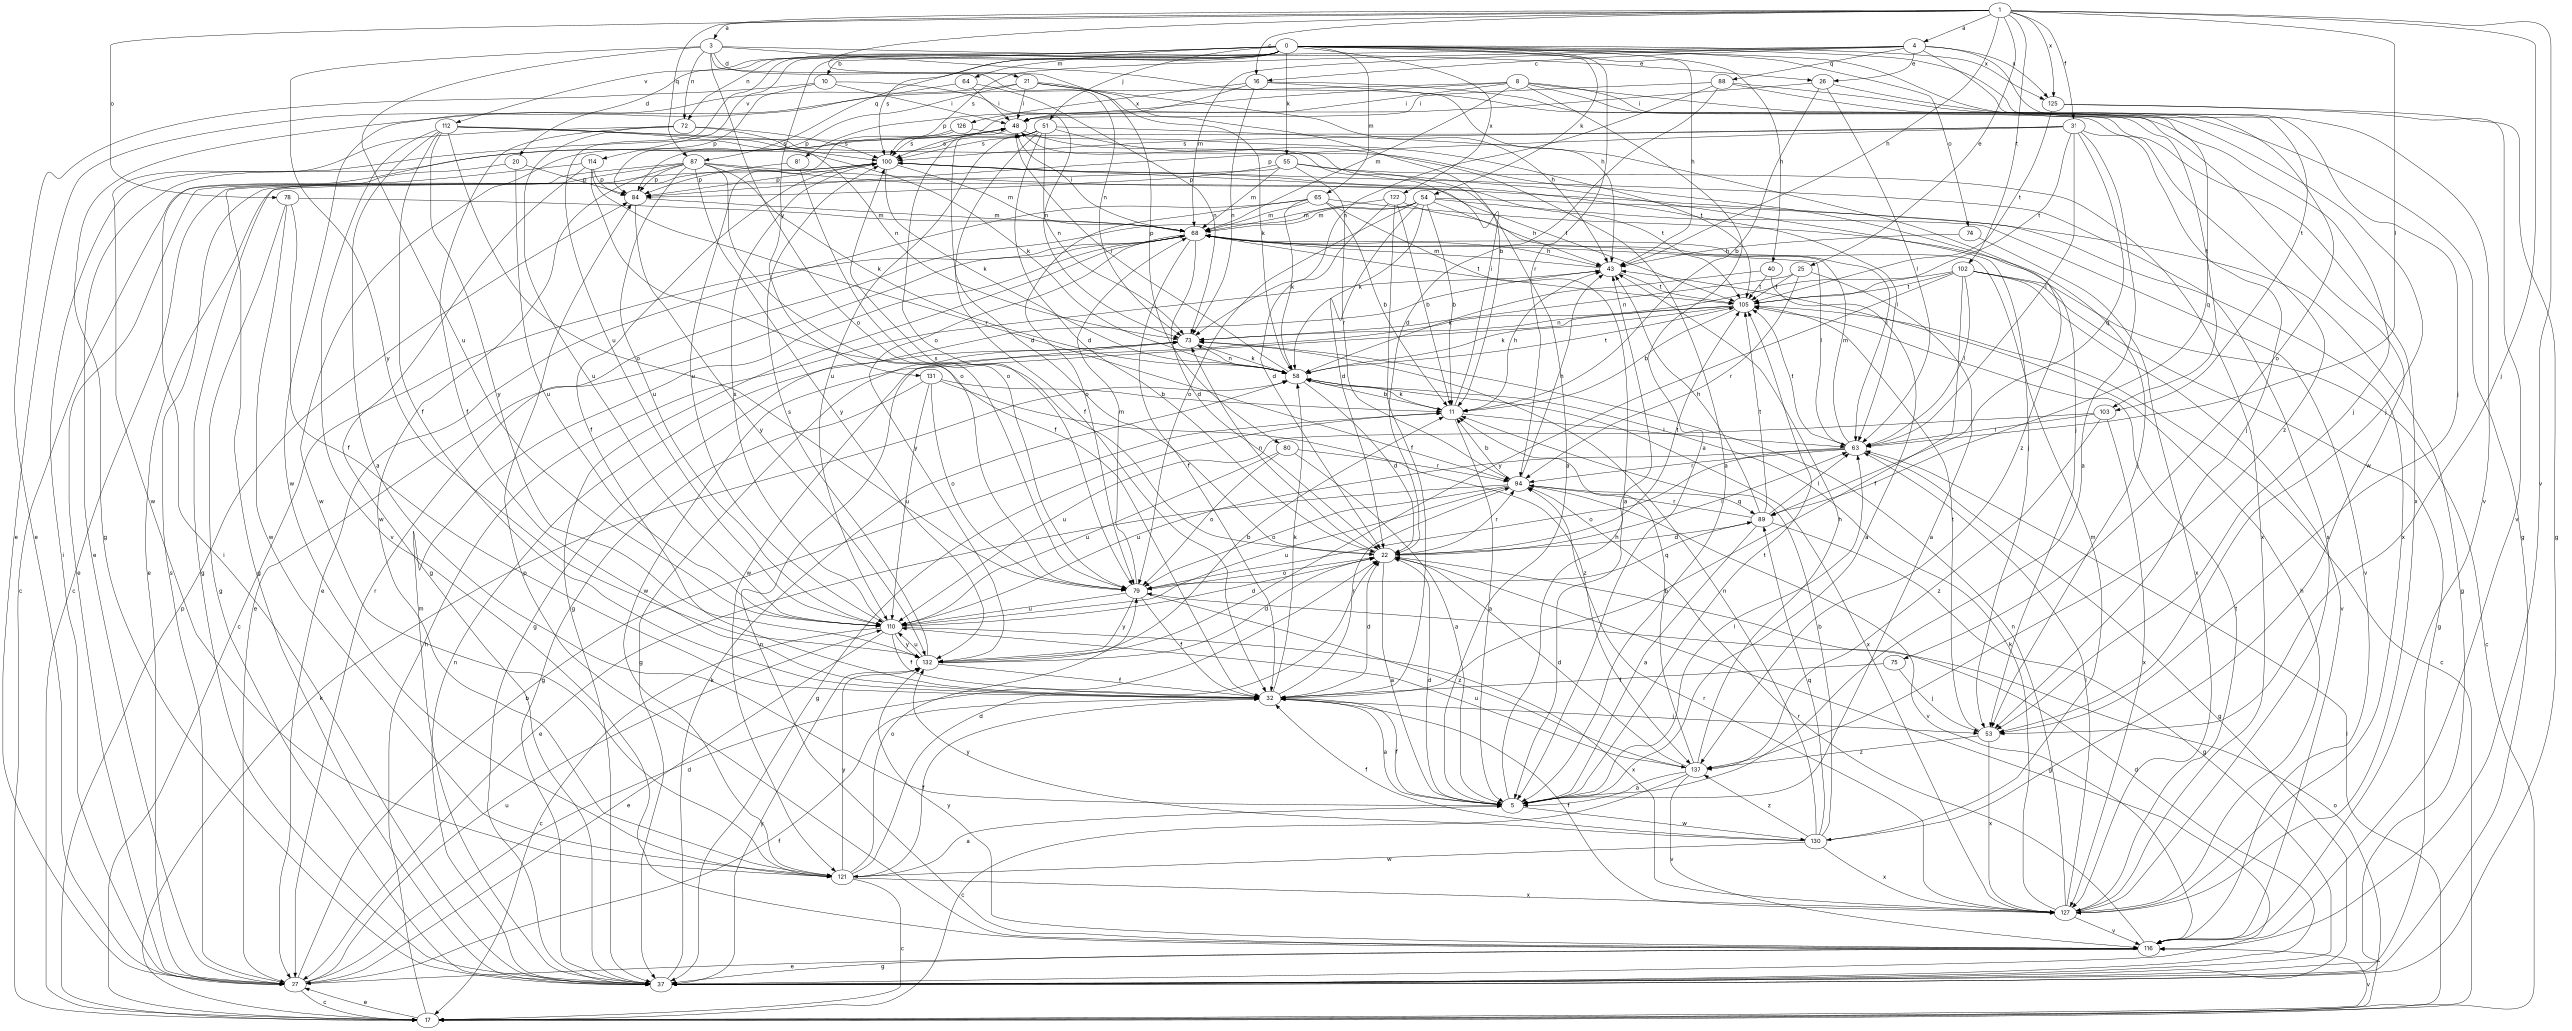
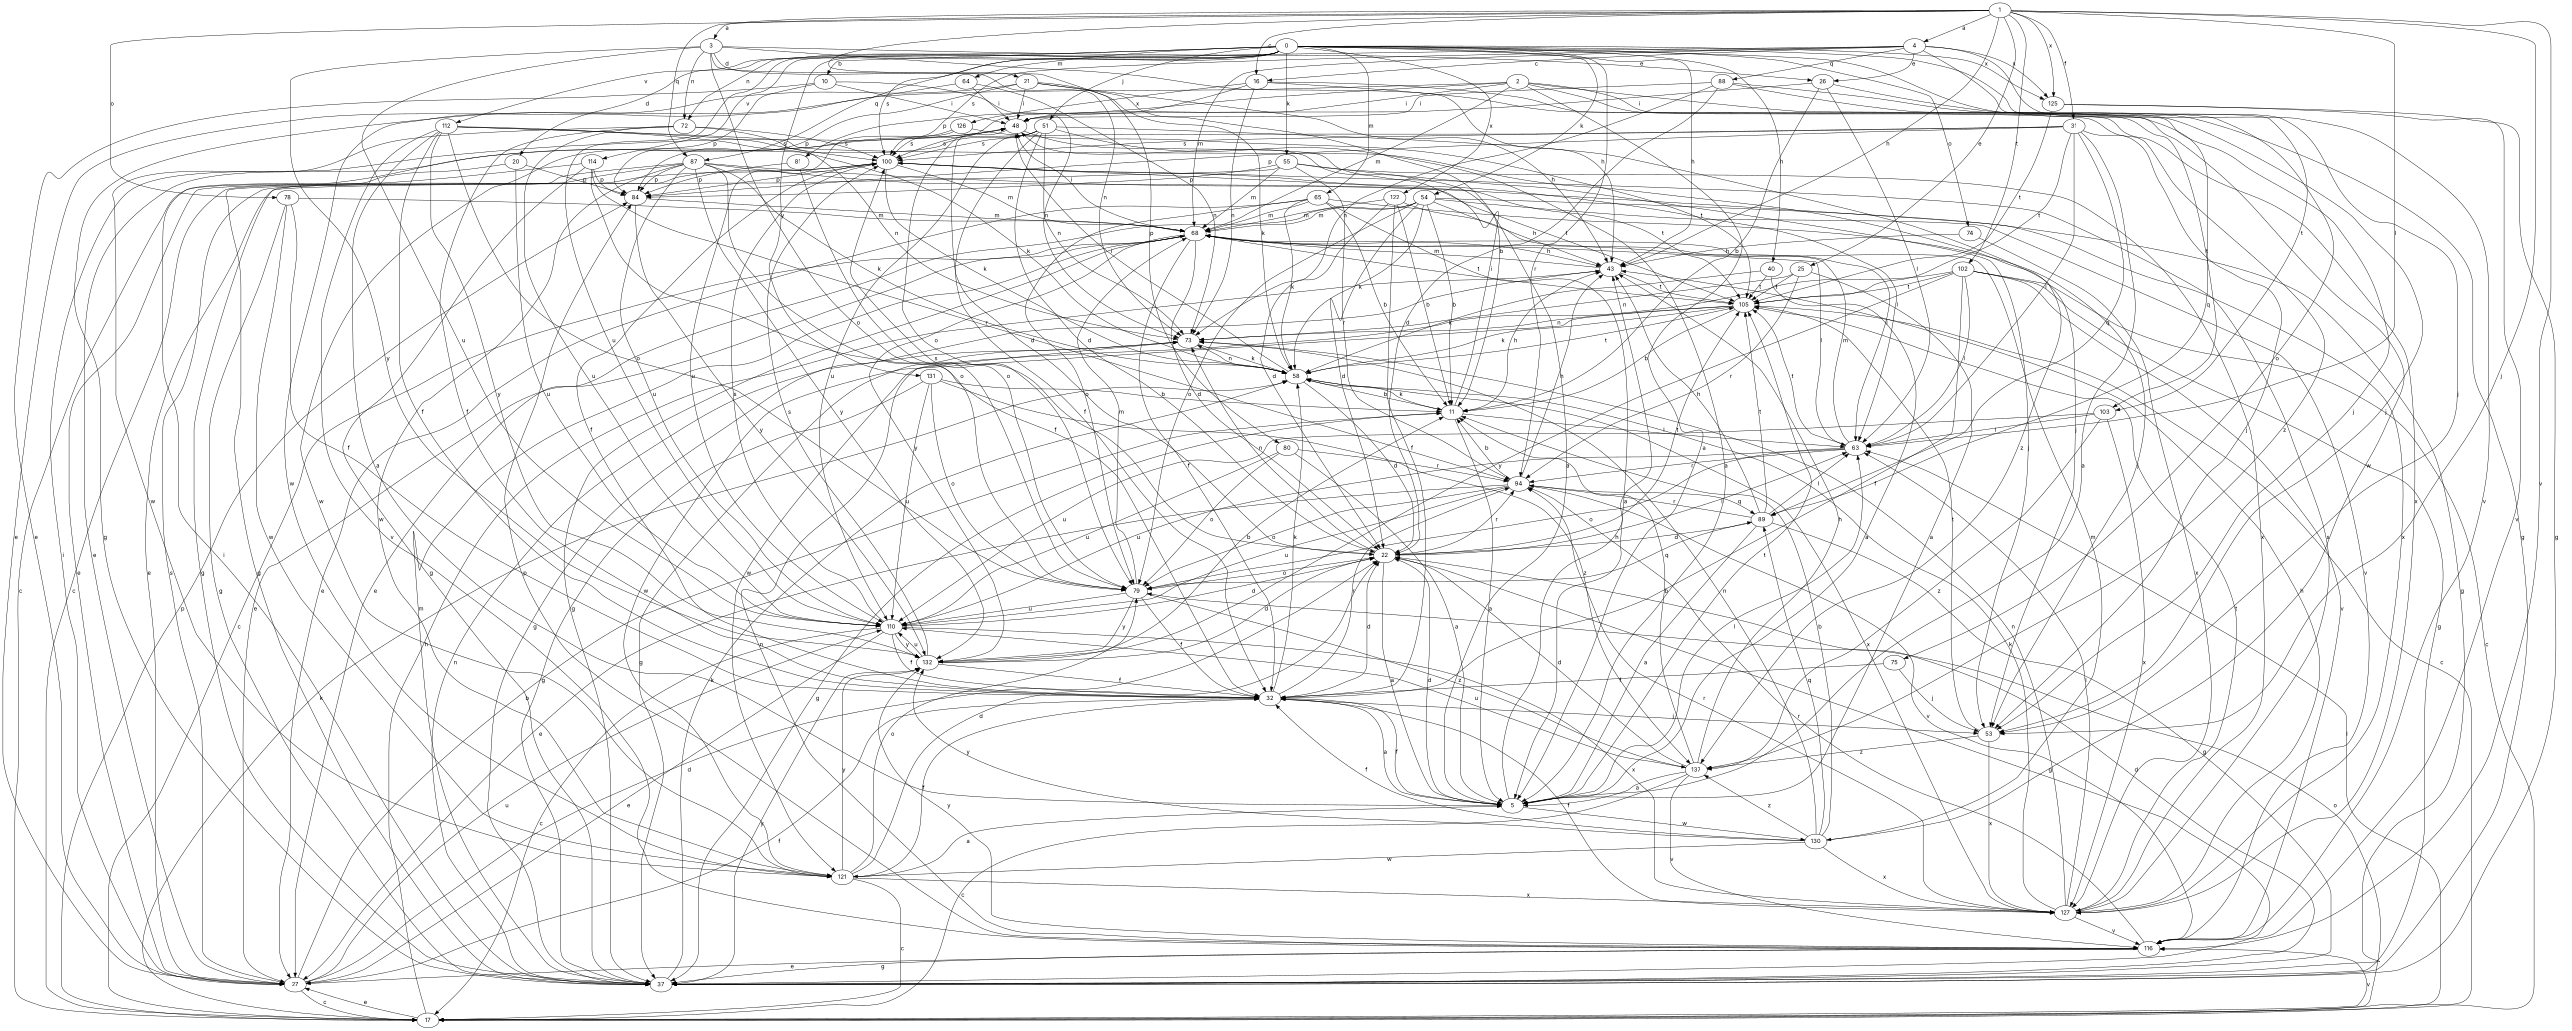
(1518, 82) -> (1518, 82)
(376, 591) -> (376, 591)
(2178, 970) -> none
